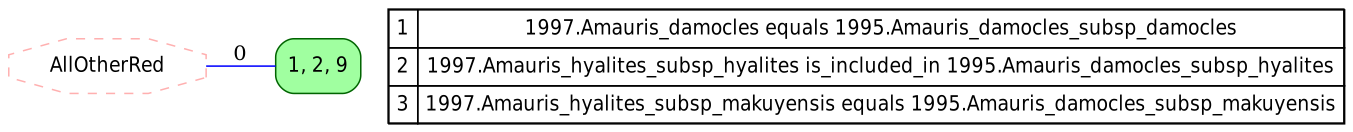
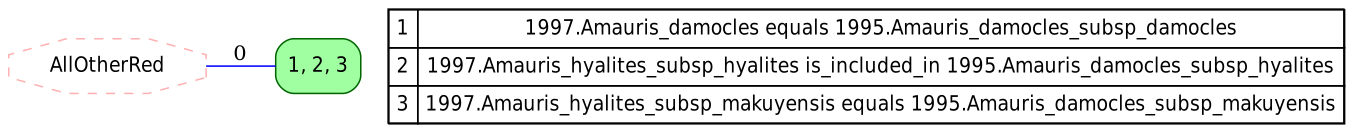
(318, 66) -> (318, 66)
